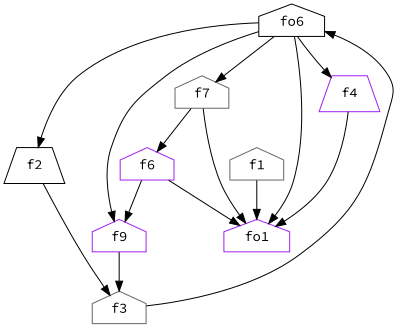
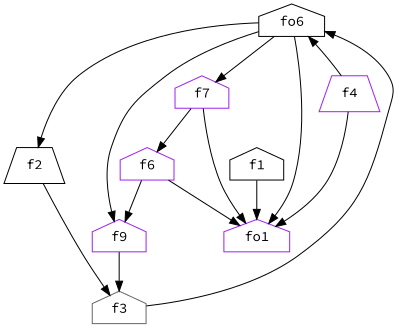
(310, 54) -> (329, 60)
(202, 94) -> (202, 94)
(257, 166) -> (257, 166)
